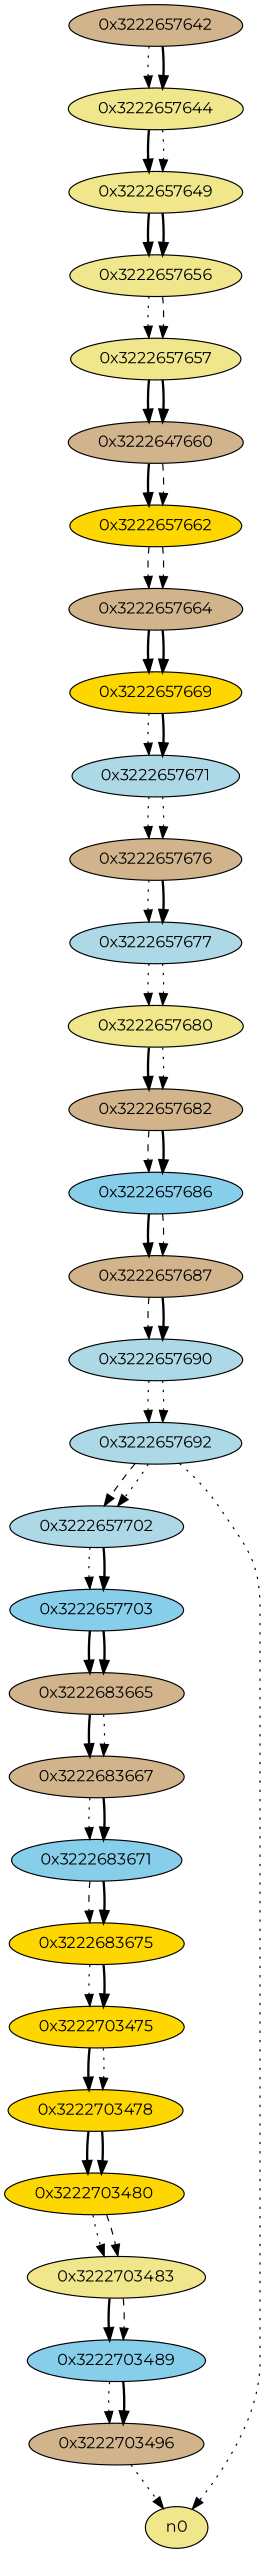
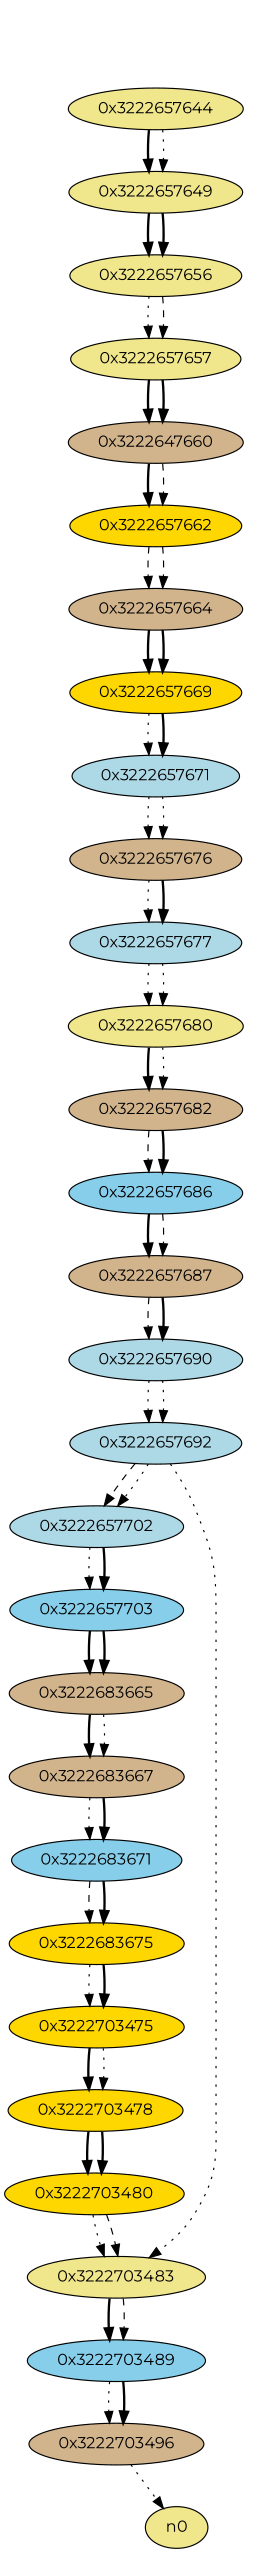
(156, 25) -> none
(260, 1976) -> (216, 1862)
